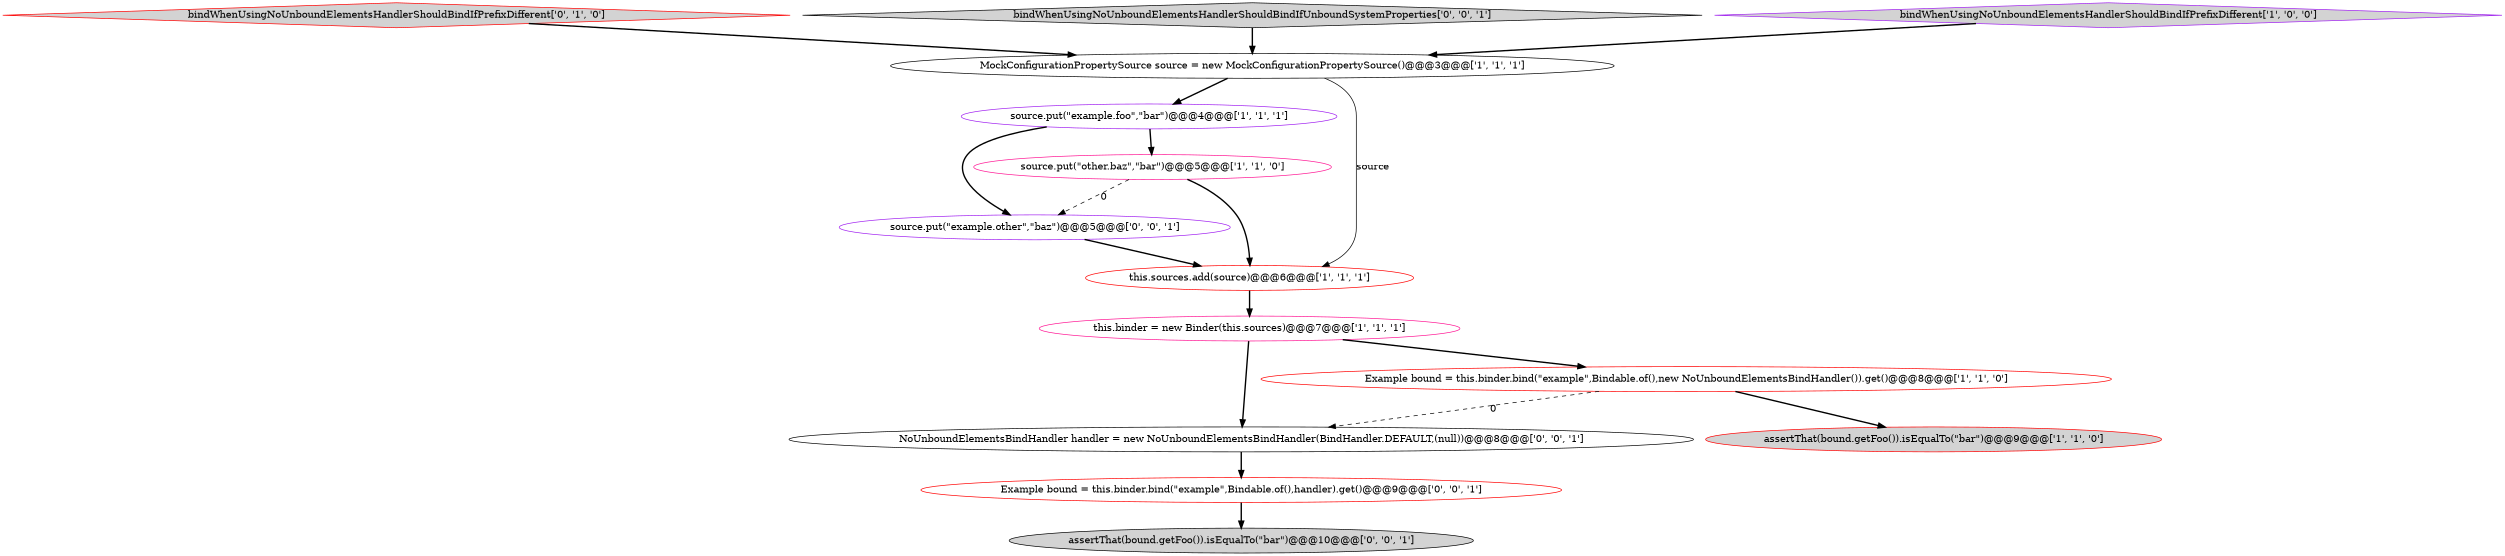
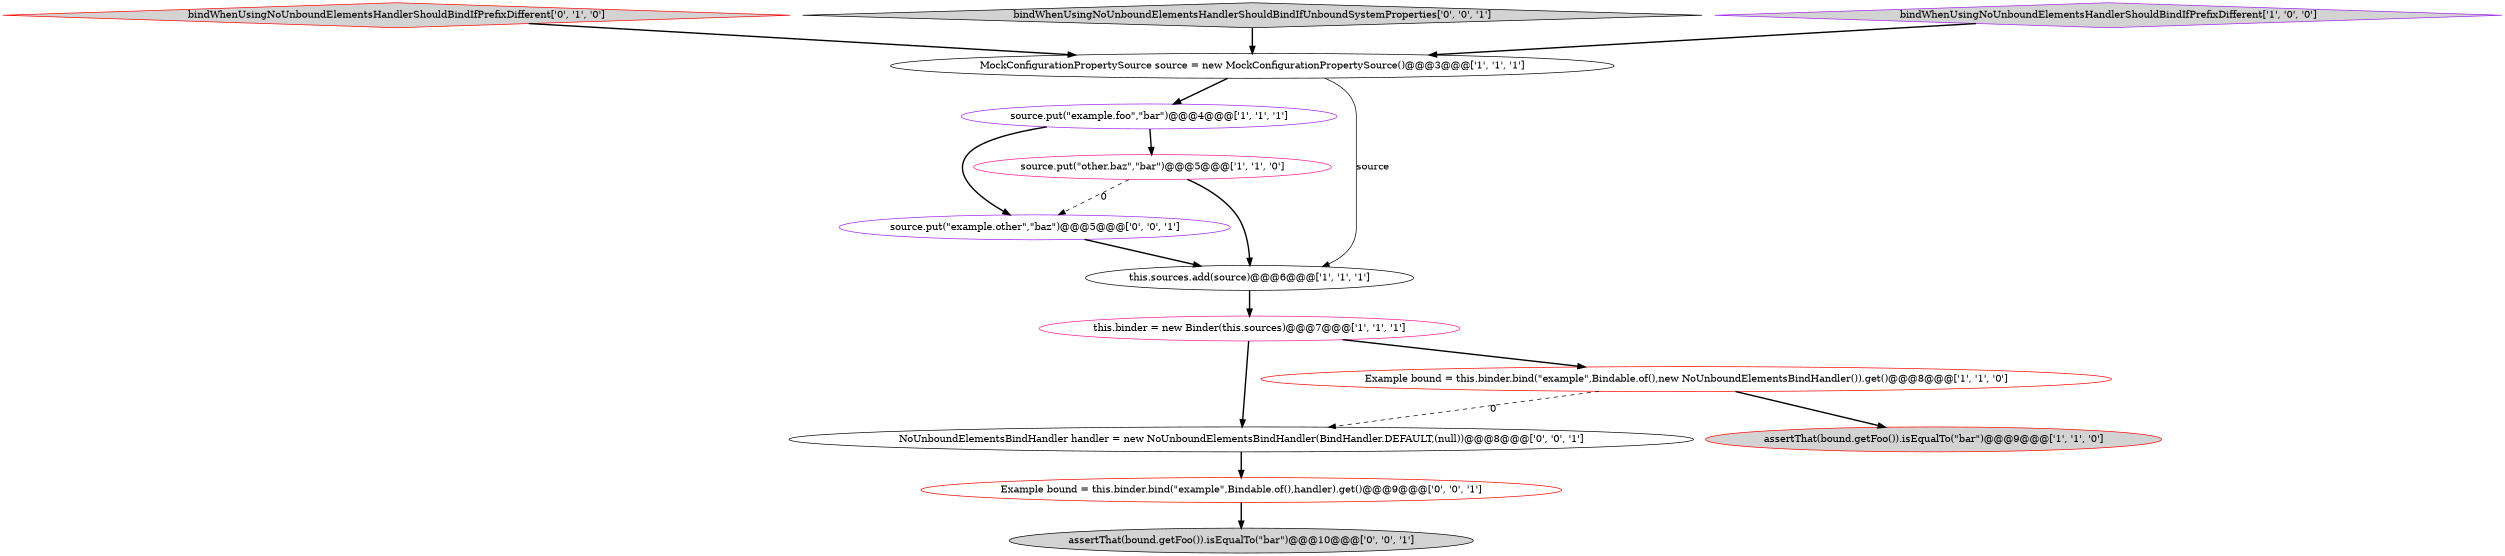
(1250, 278) -> (1250, 278)
